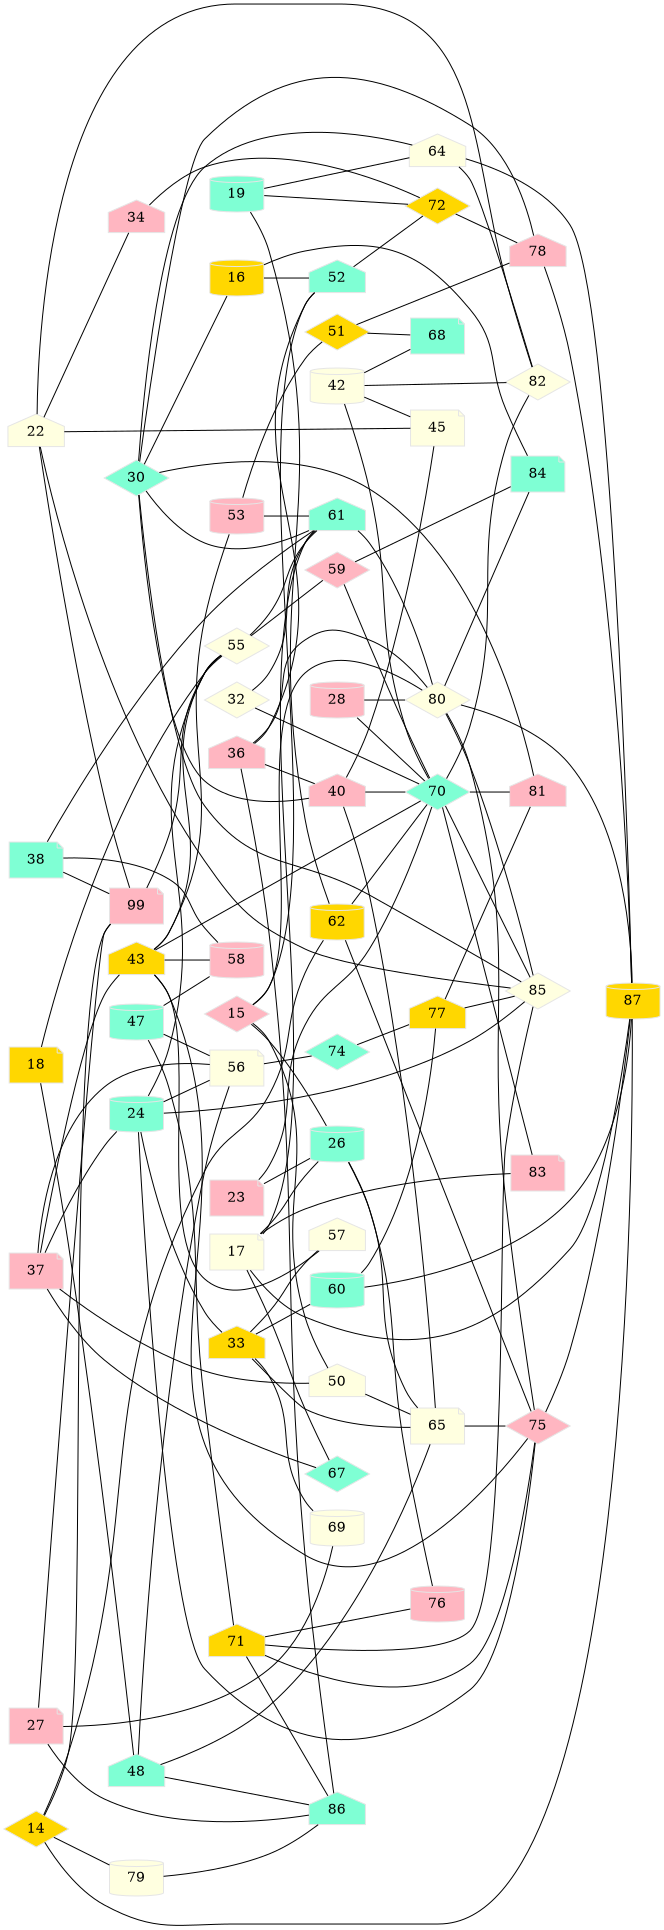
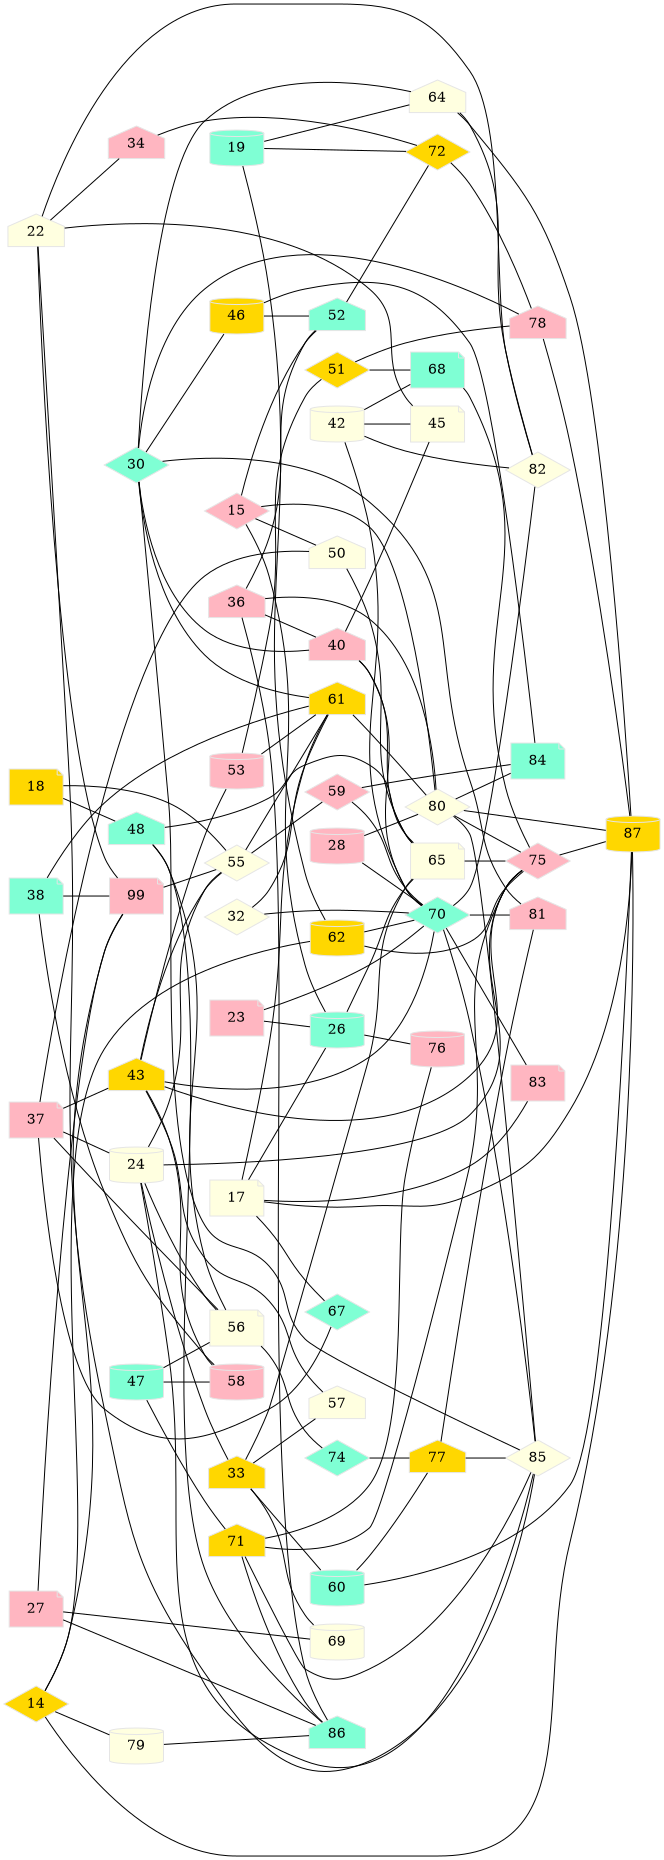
(237, 278) -> (237, 316)
(337, 516) -> (337, 700)
none -> (498, 617)
(137, 1114) -> (137, 1165)
